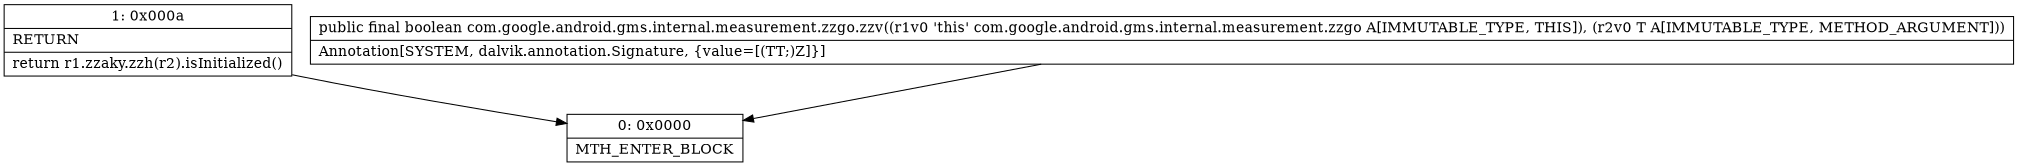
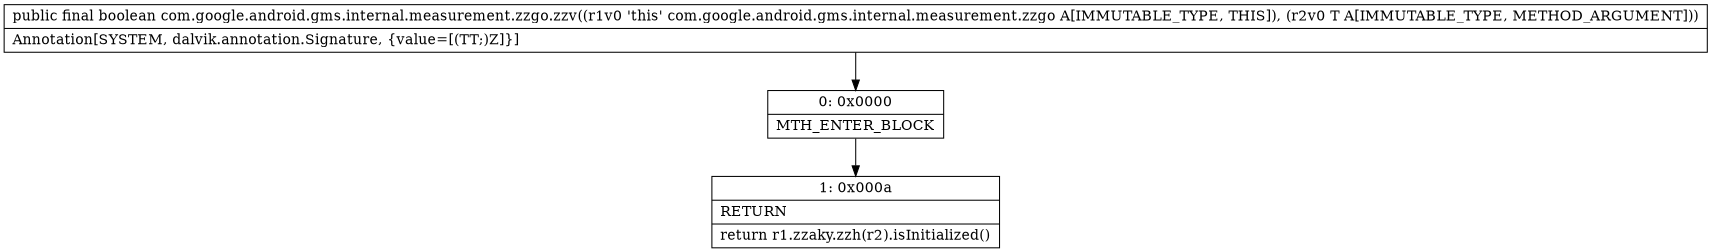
(424, 100) -> (856, 152)
